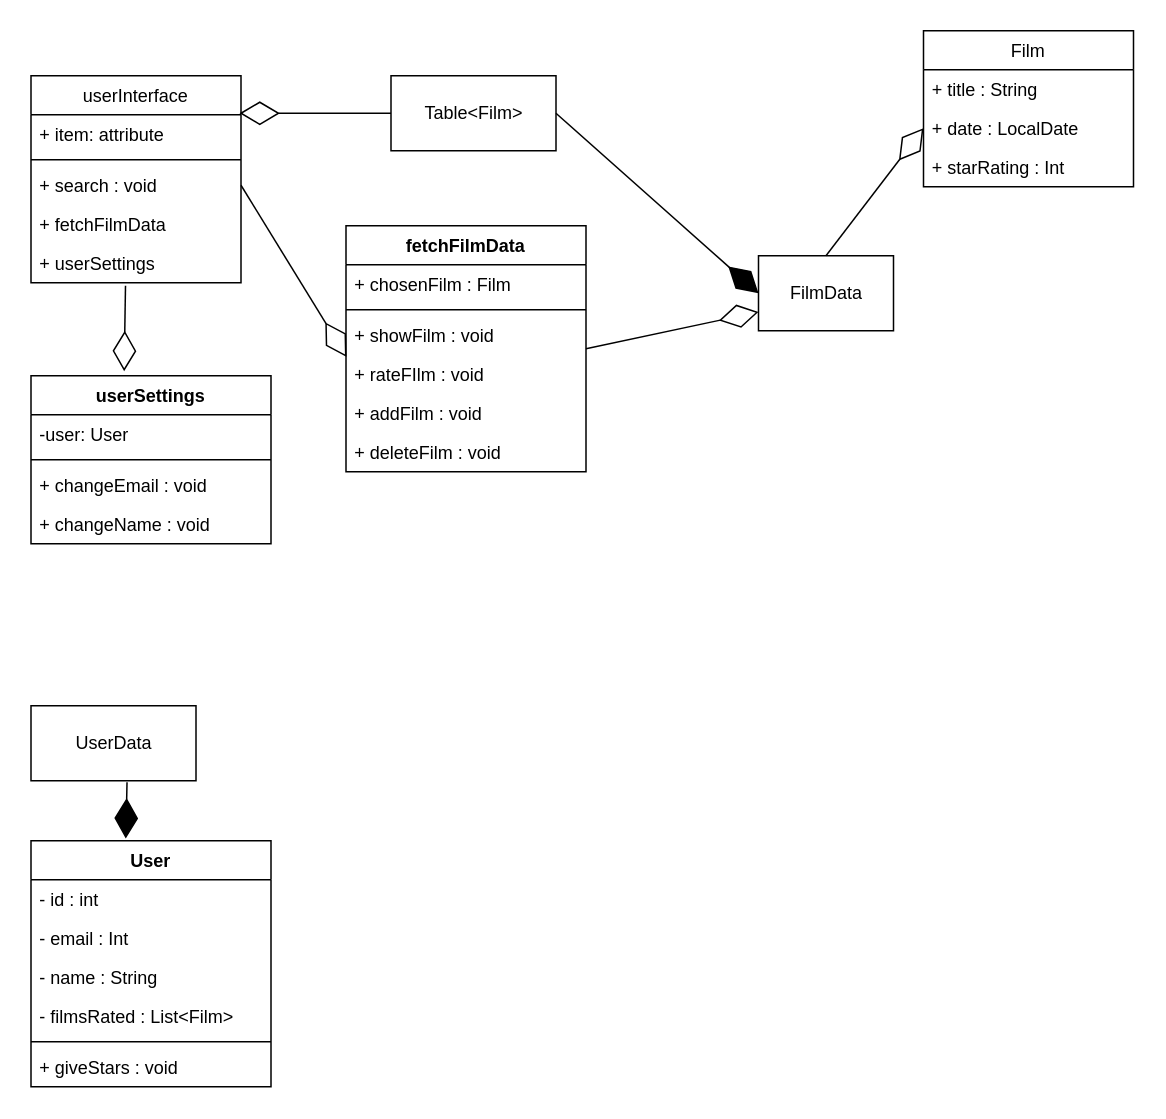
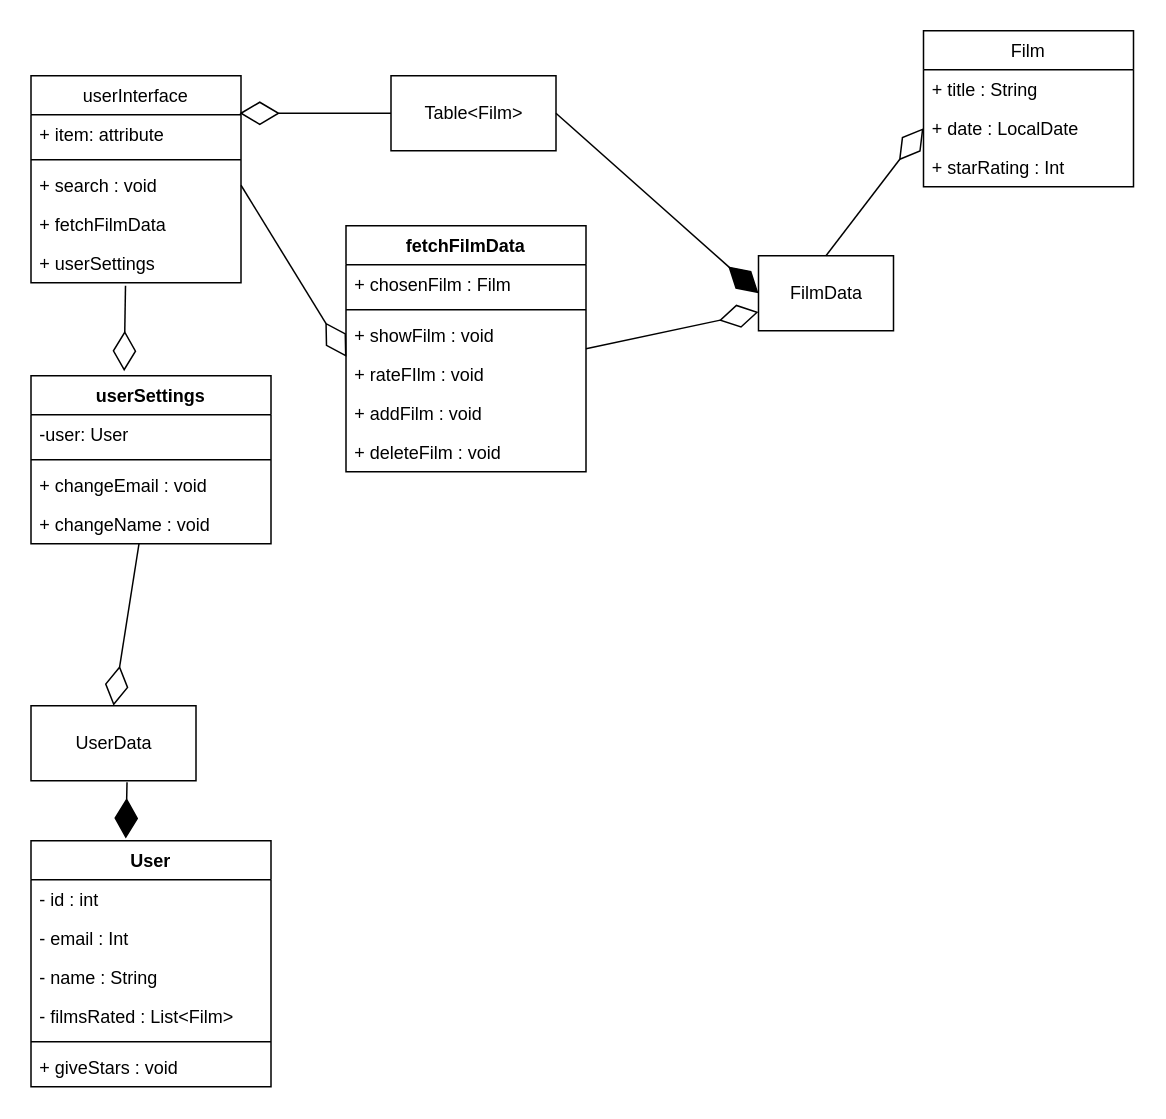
none -> (129, 606)
